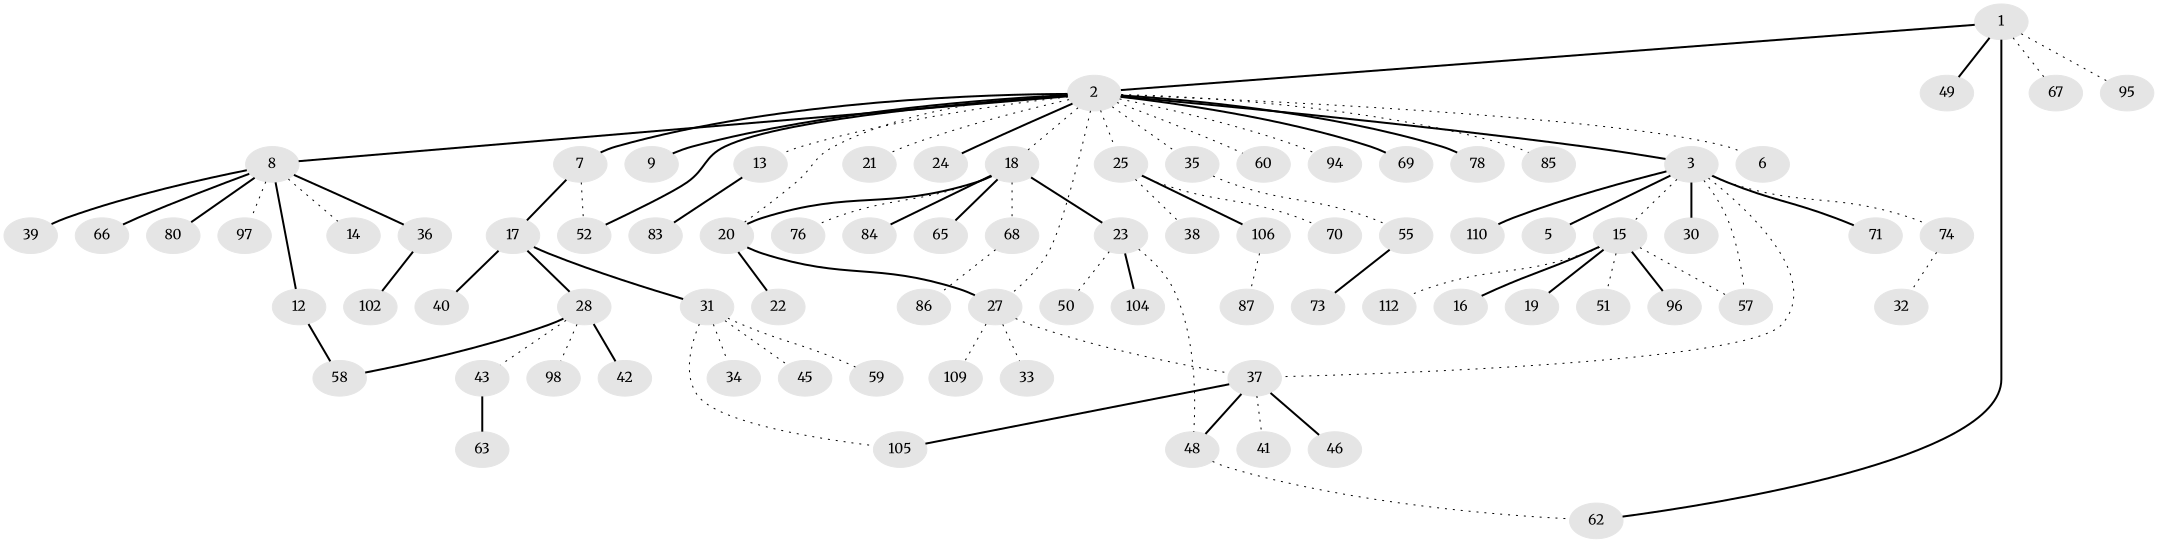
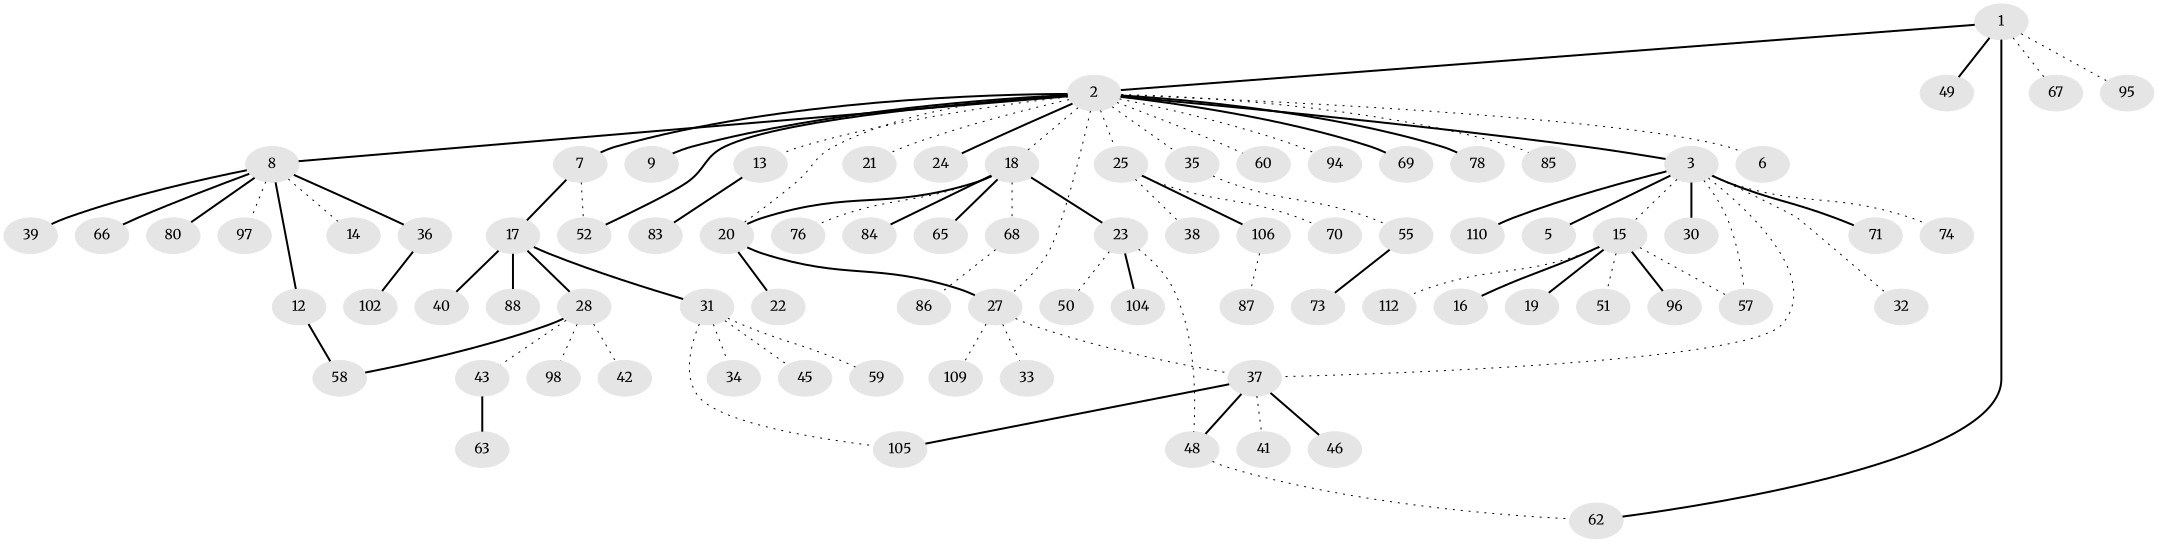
(1924, 271) -> (1805, 225)
none -> (513, 307)
(605, 343) -> (605, 343)
